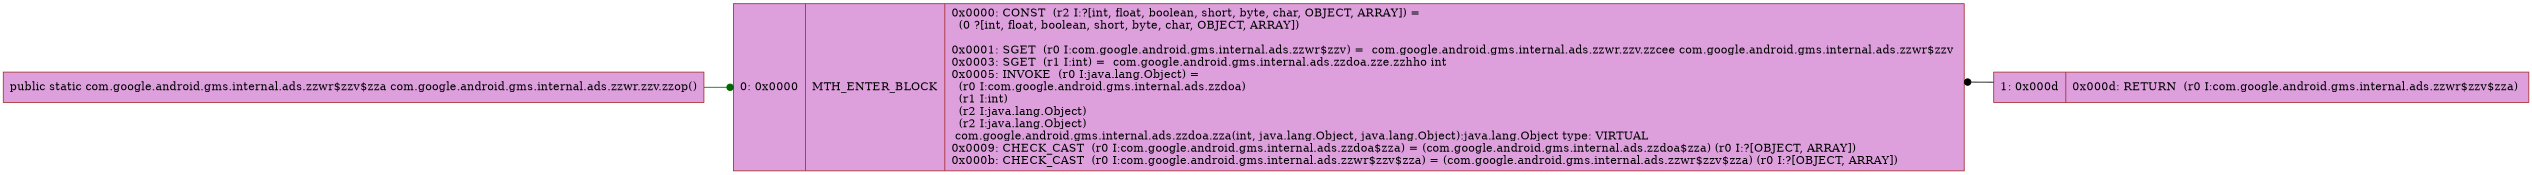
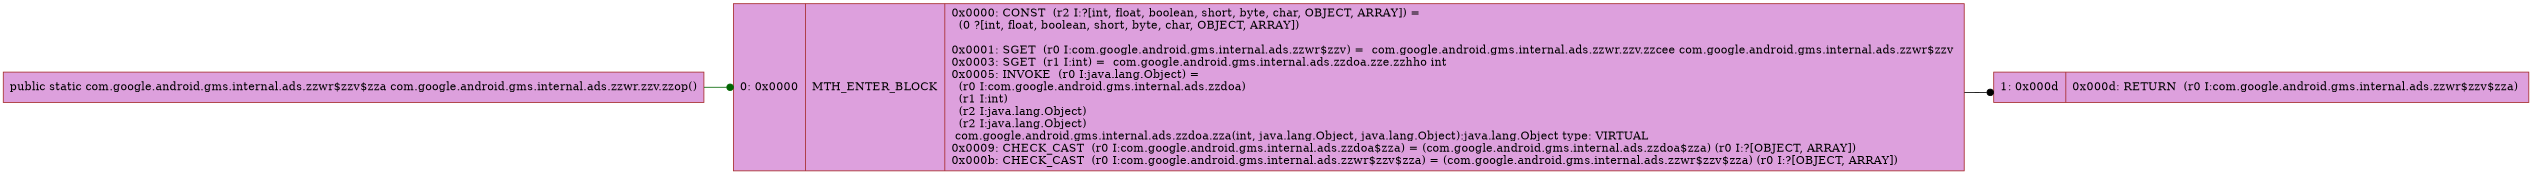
(1982, 82) -> (1976, 92)
